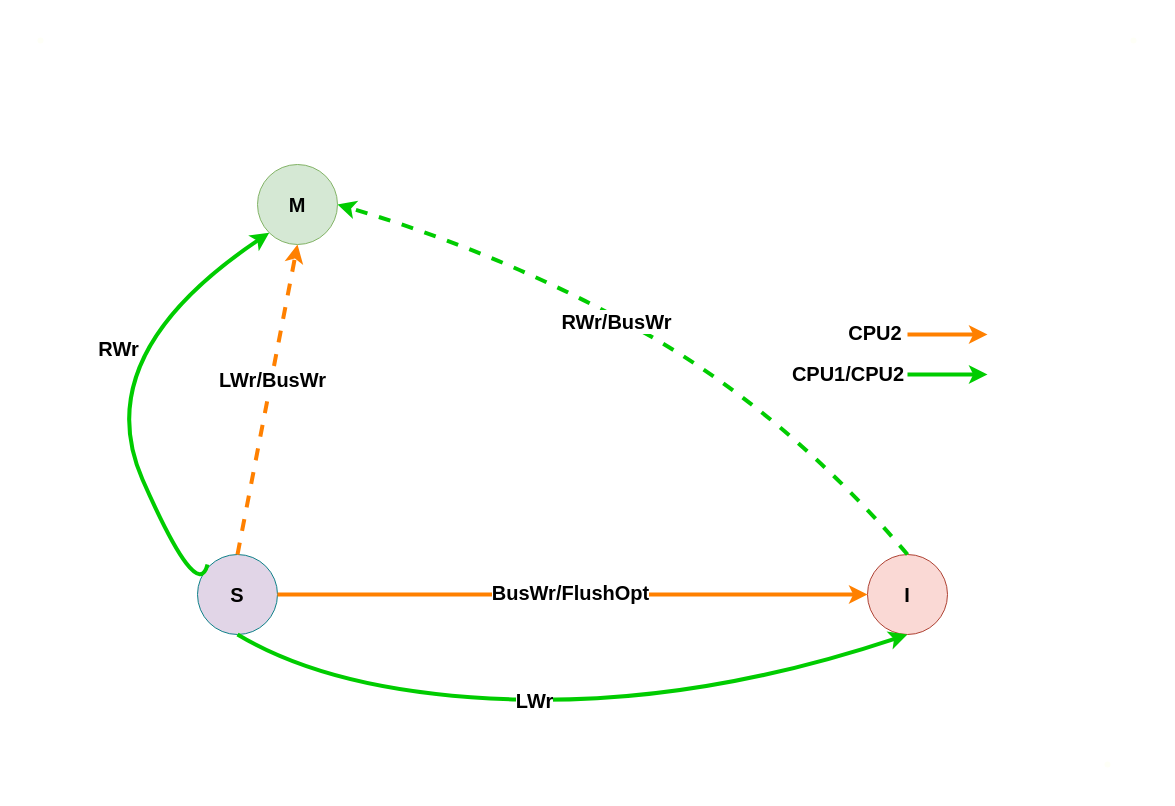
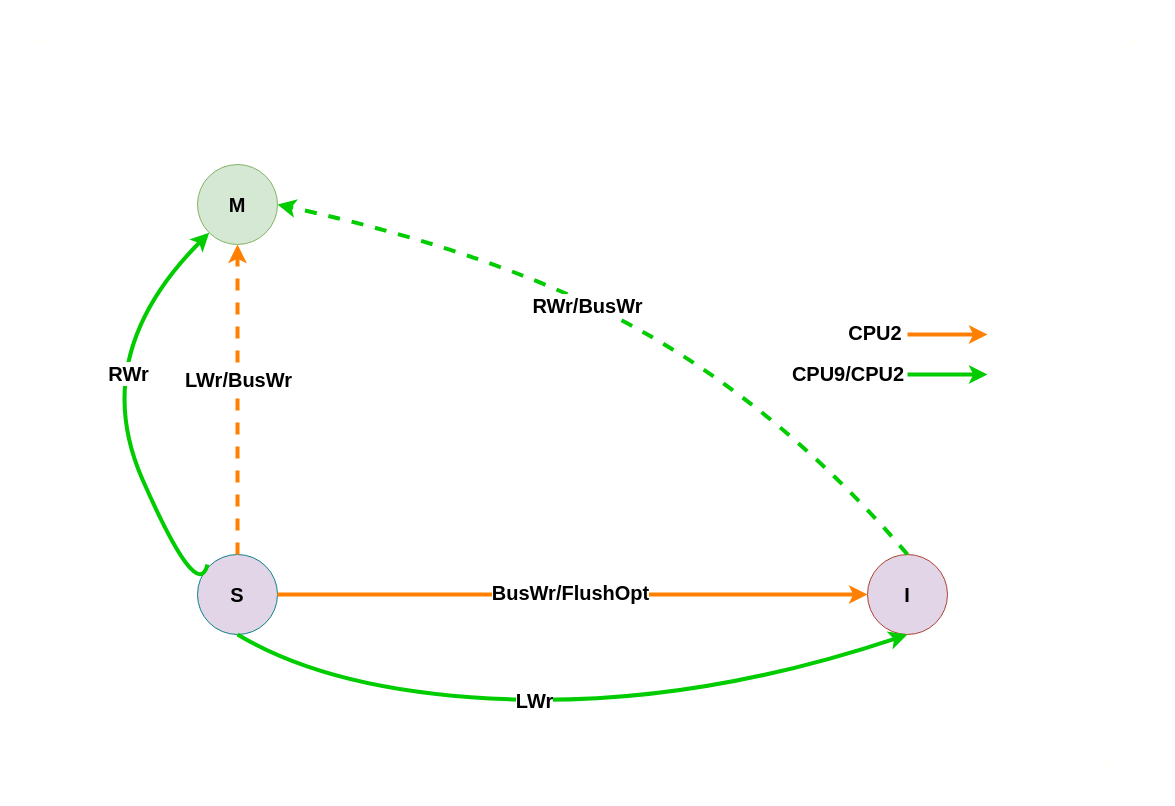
(298, 205) -> (238, 205)
(849, 374) -> (849, 374)
(908, 595) -> (908, 595)
